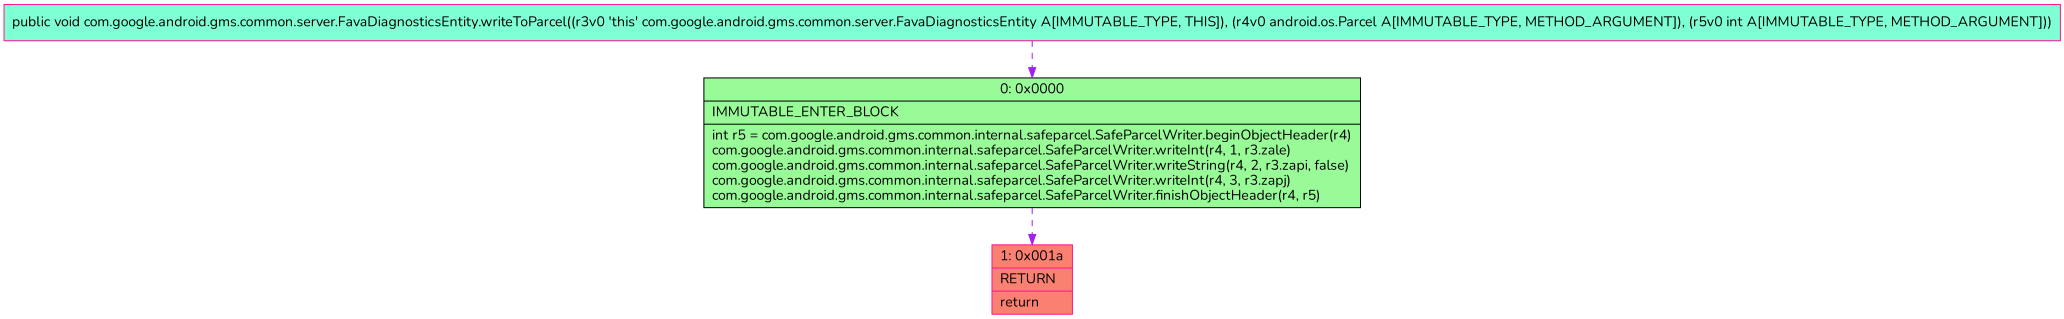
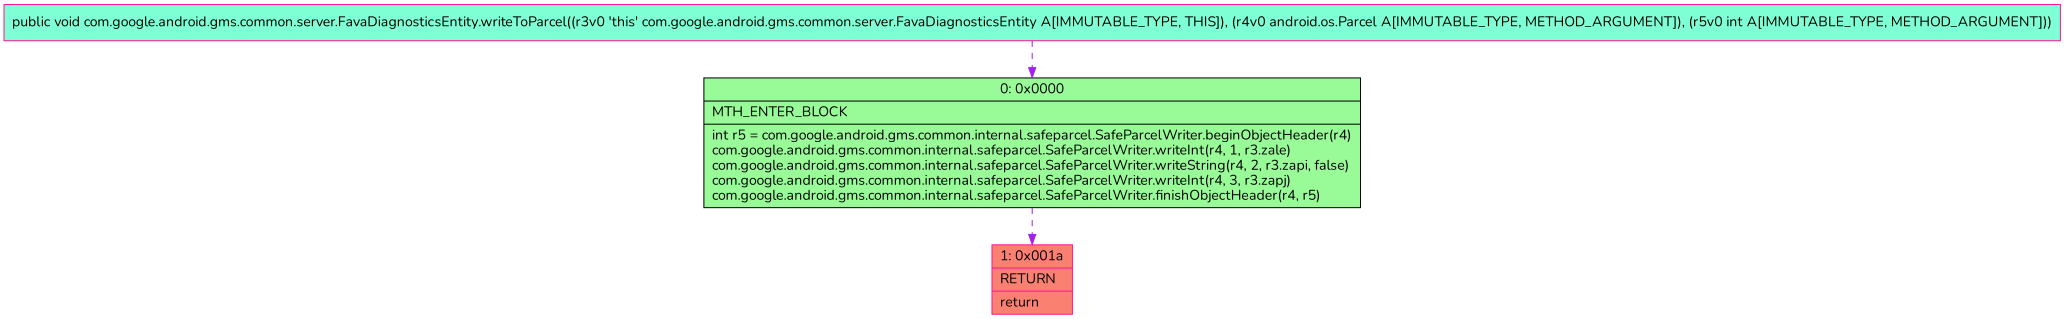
(806, 112) -> (780, 112)
